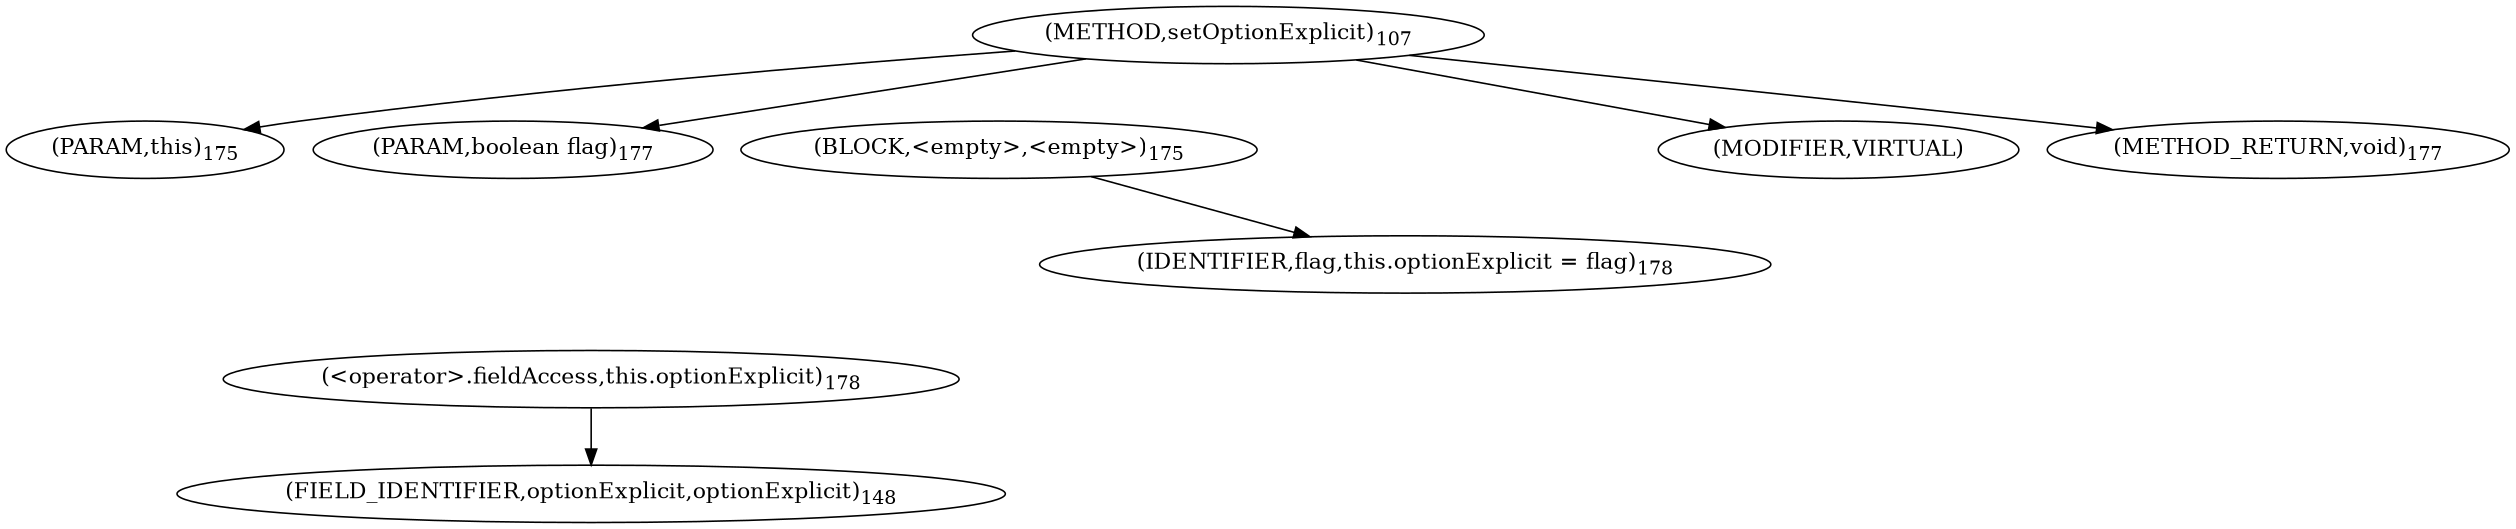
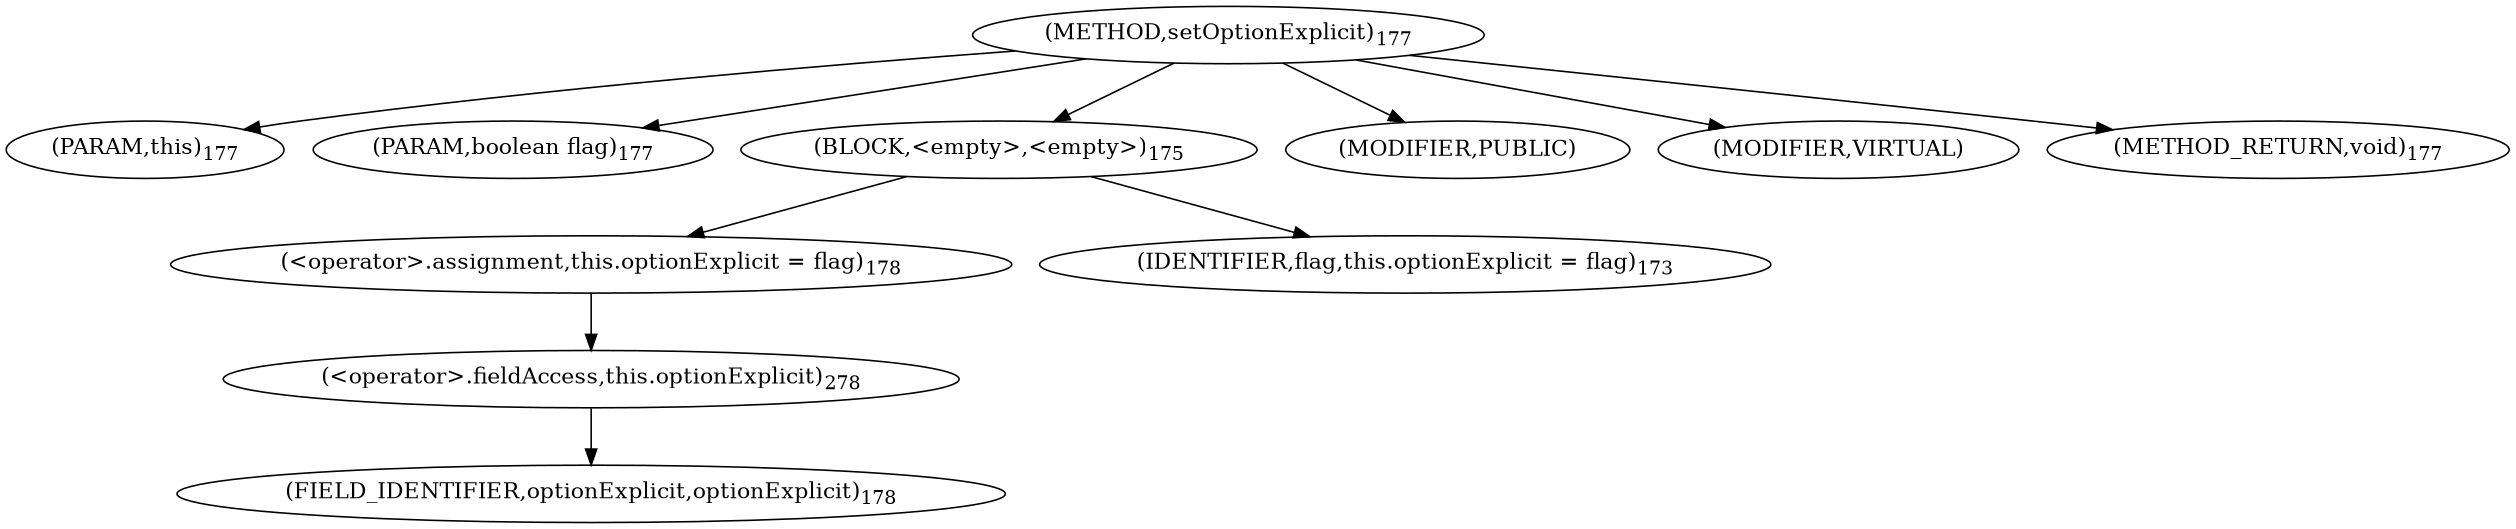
(1394, 33) -> (1394, 33)
none -> (1121, 89)
(221, 147) -> (221, 147)
none -> (1458, 150)
(1655, 262) -> (1655, 262)
none -> (591, 264)
(843, 377) -> (843, 377)
(879, 491) -> (879, 491)
